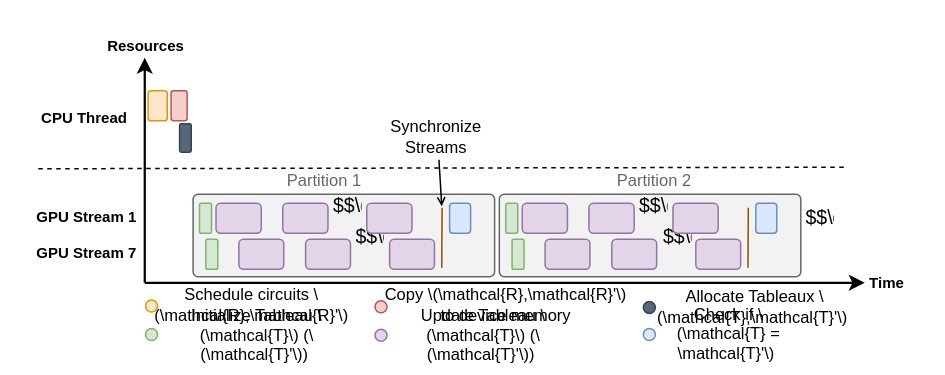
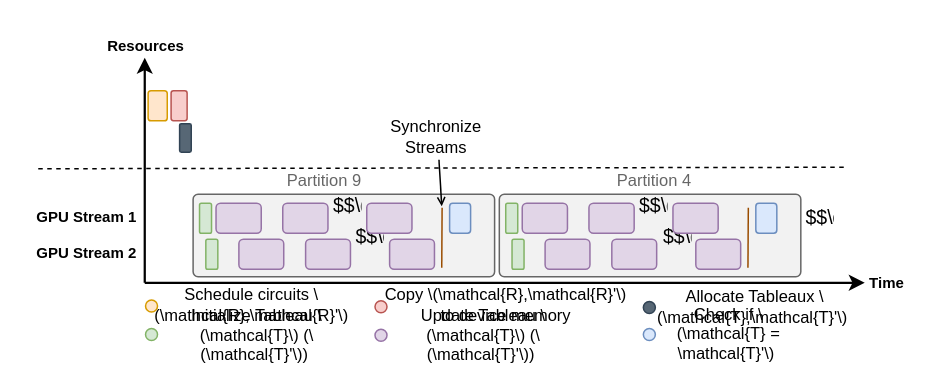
(85, 118) -> none
(325, 181) -> (325, 181)
(655, 181) -> (655, 181)
(87, 253) -> (87, 253)
